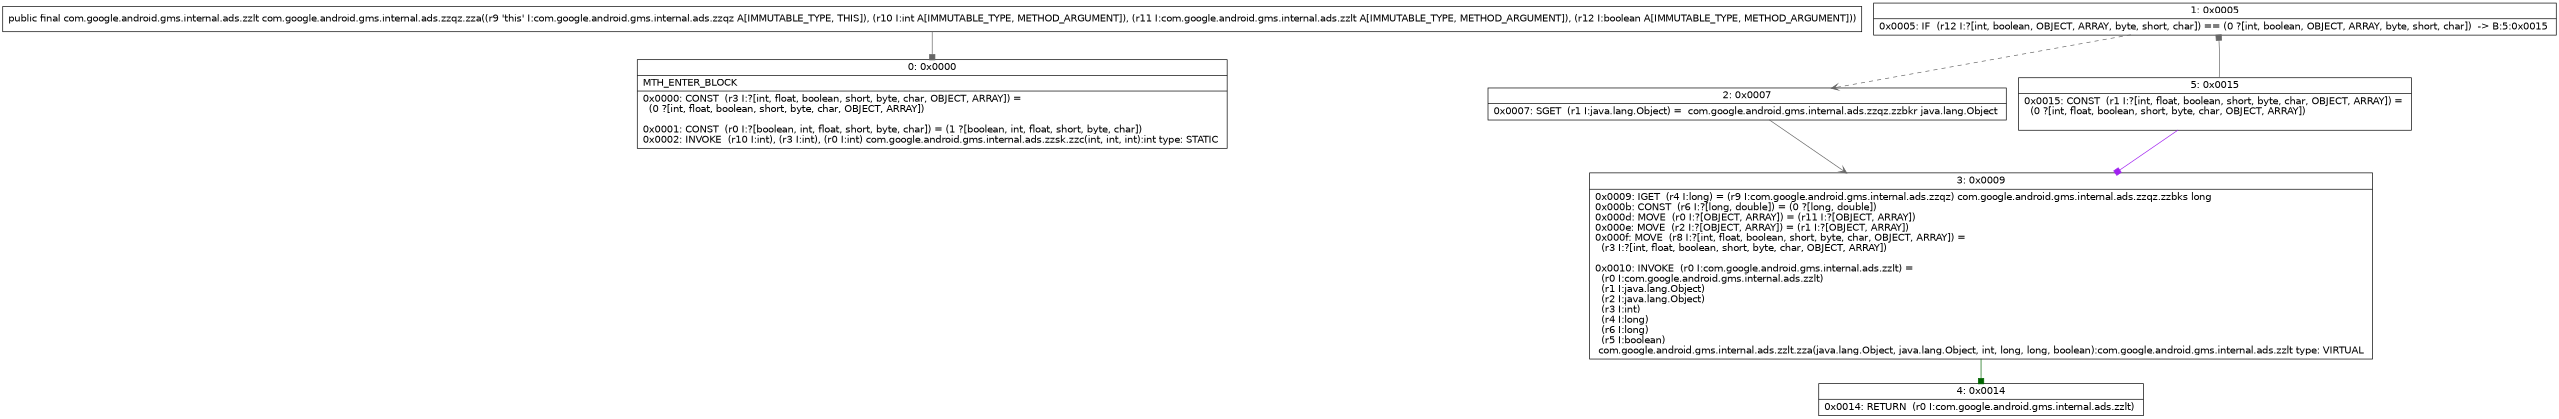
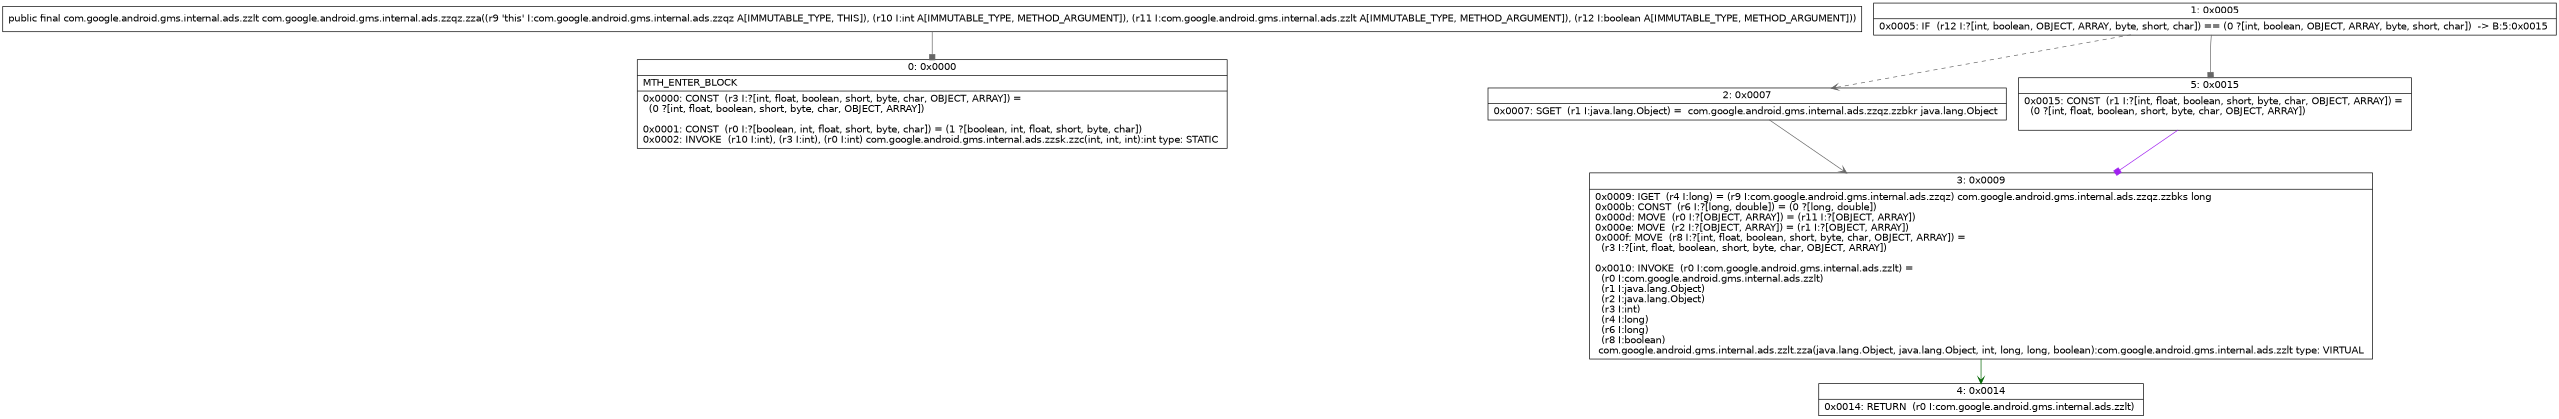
(2220, 60) -> (2210, 53)
(1630, 340) -> (1630, 340)
(1981, 368) -> (1981, 368)
